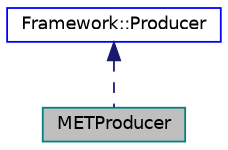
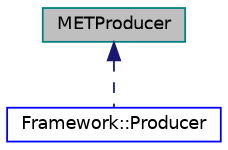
(114, 84) -> (114, 84)
